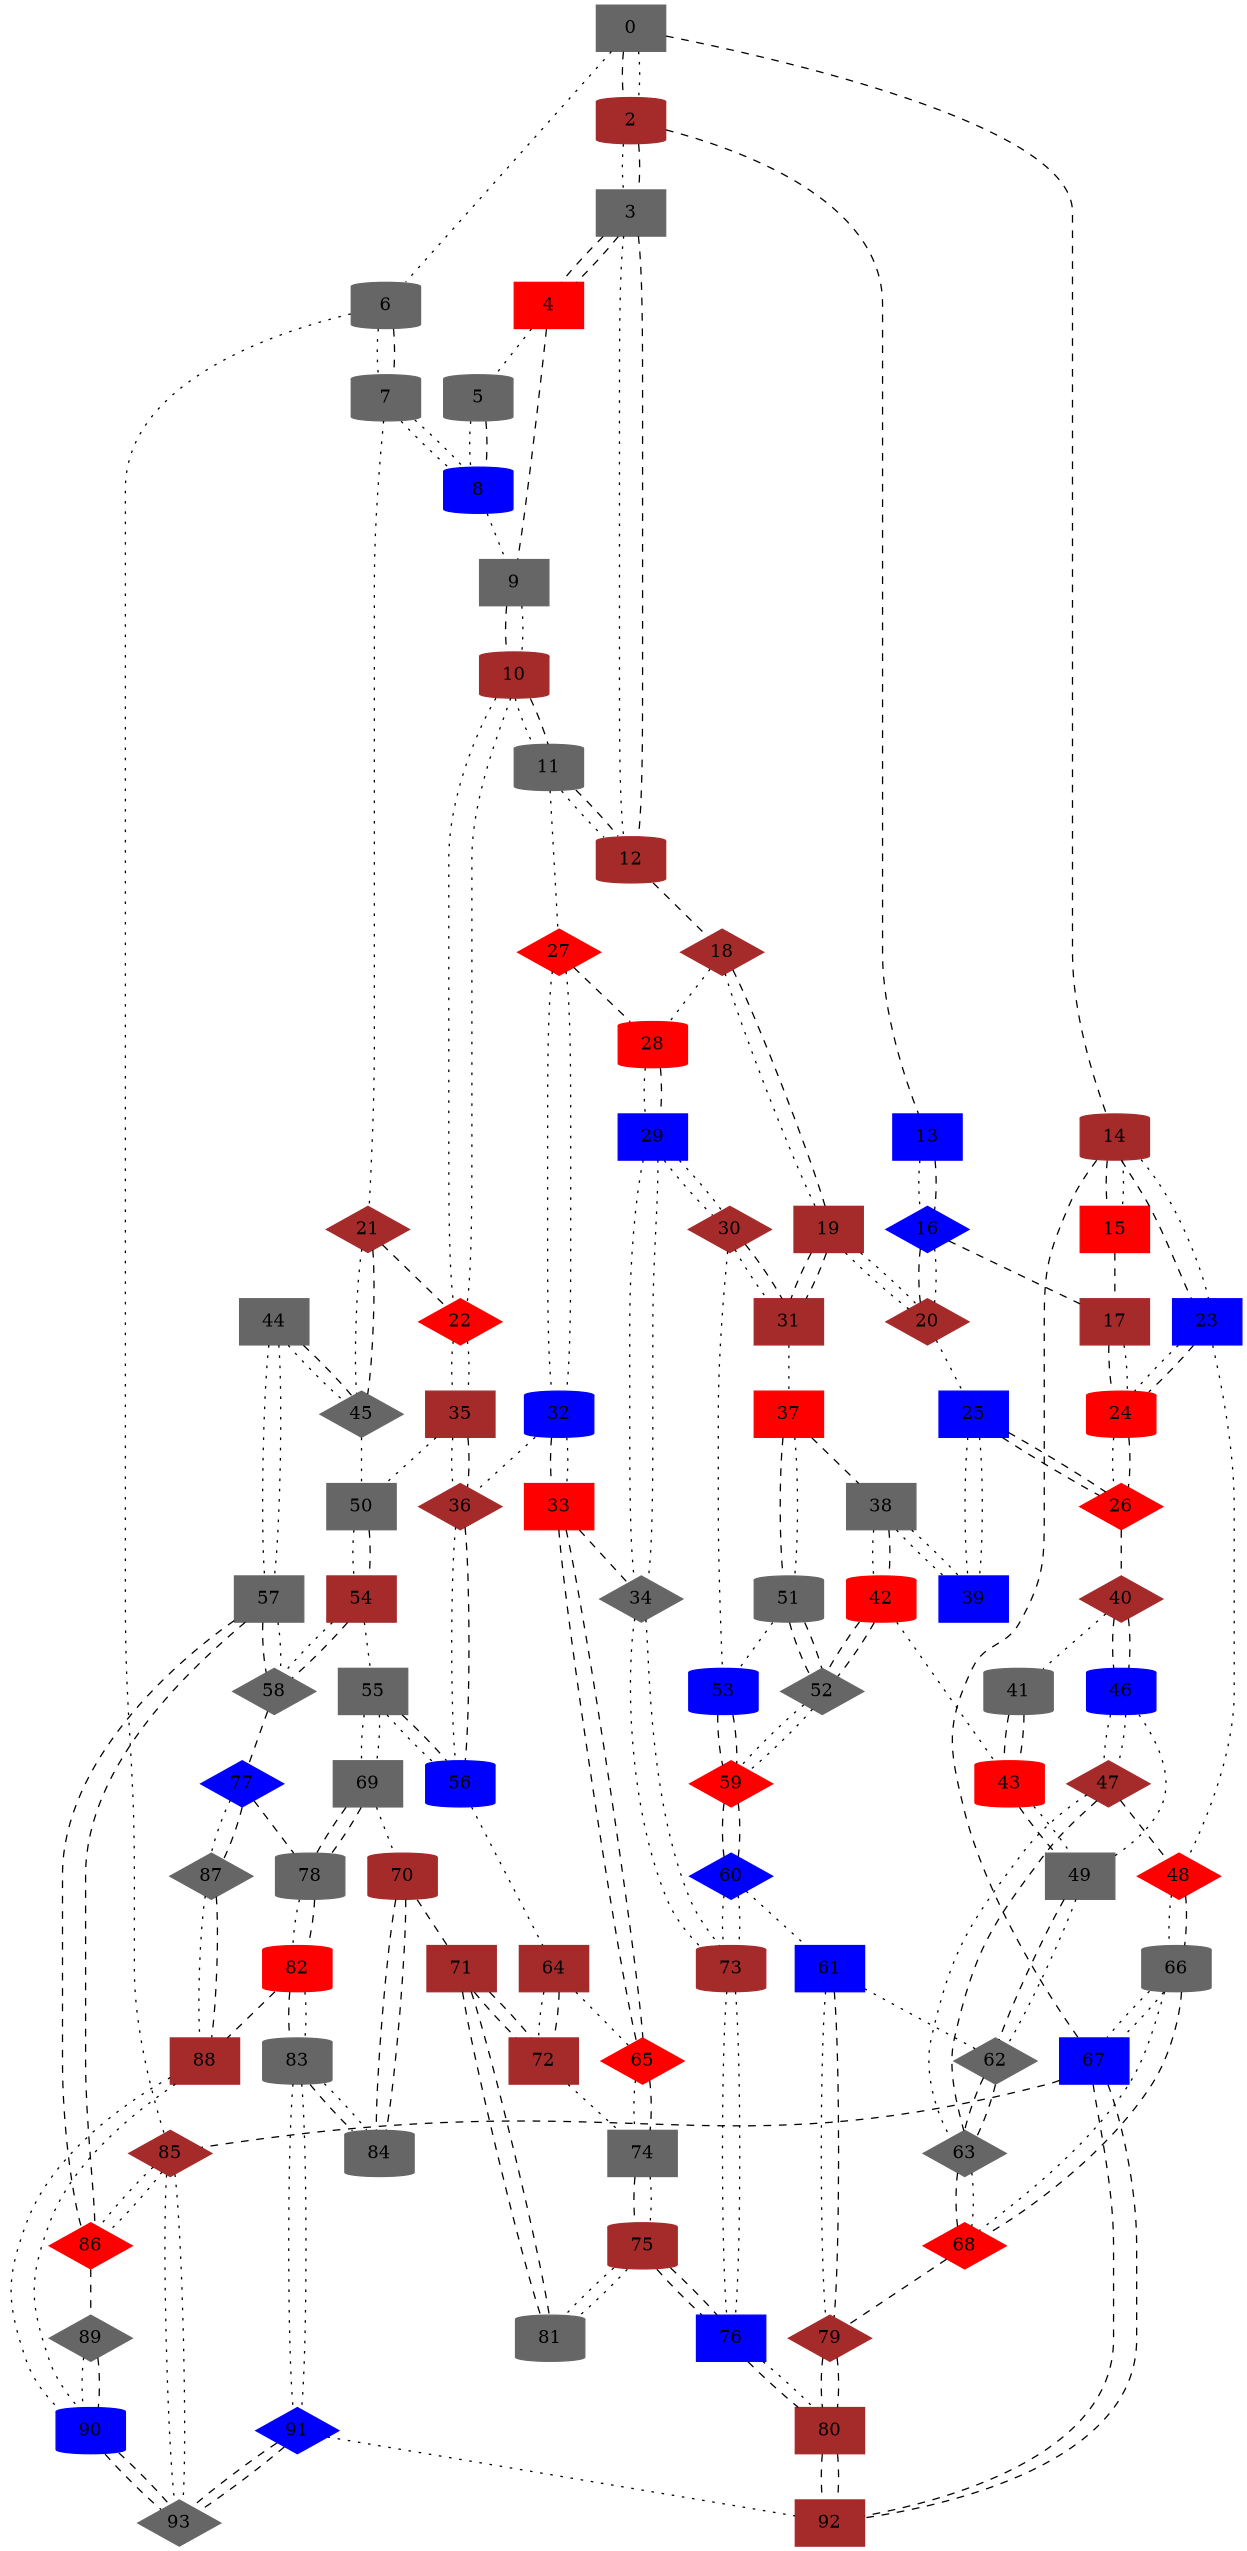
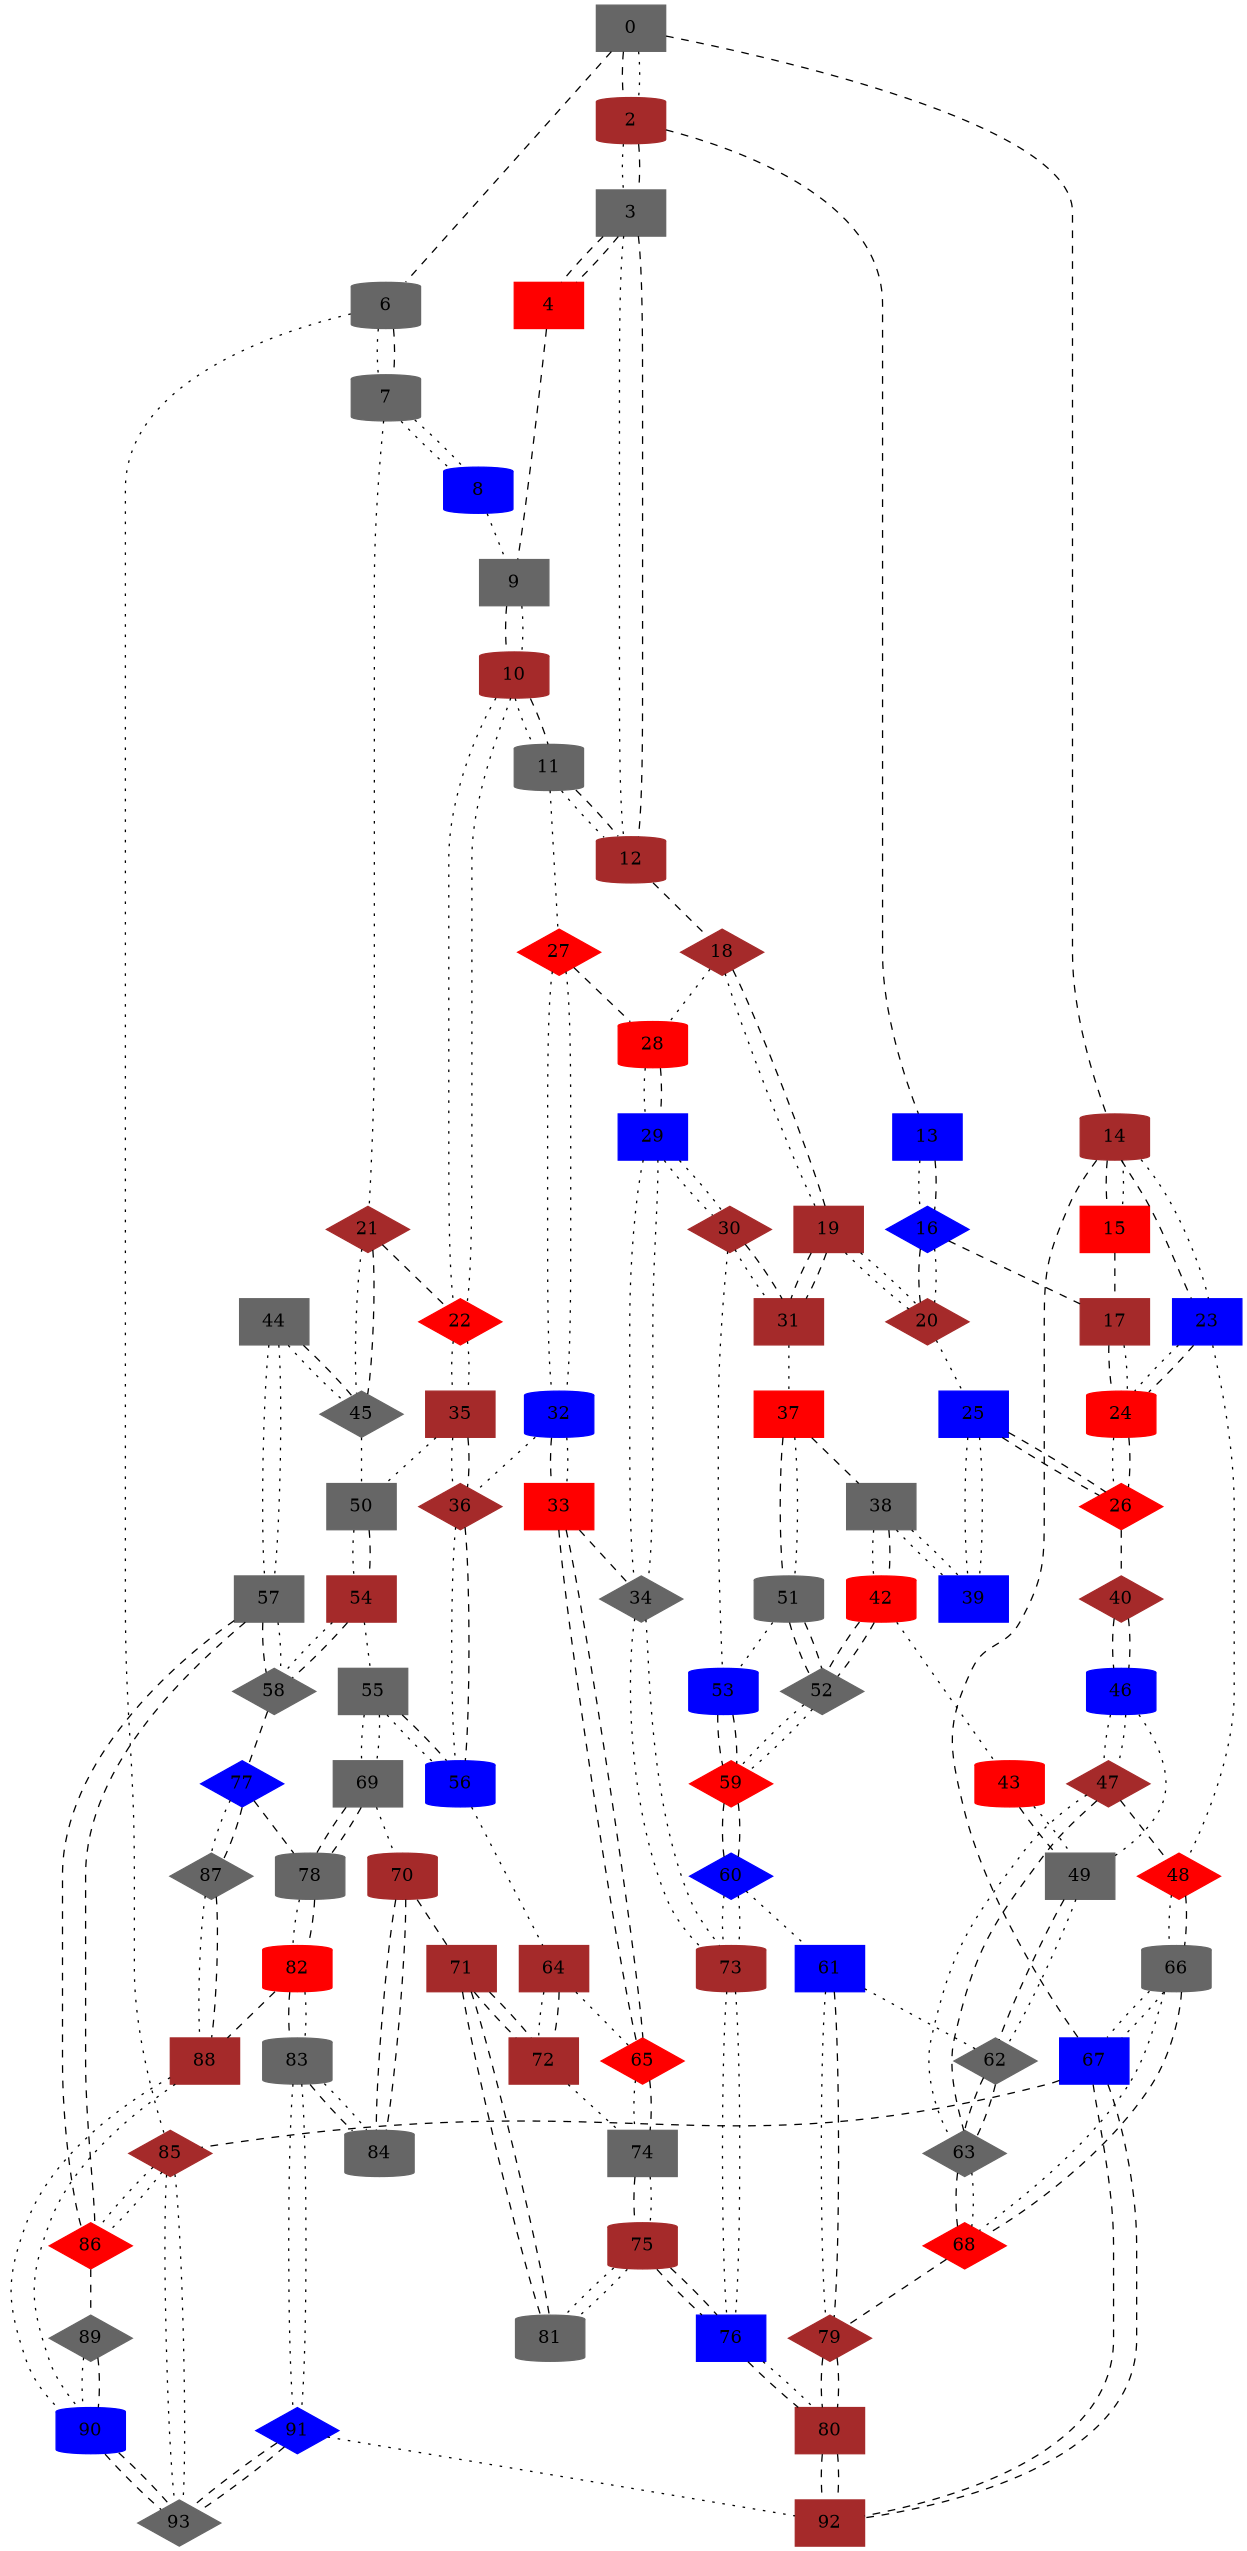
(508, 167) -> (508, 167)
(478, 398) -> none
(1019, 1691) -> none
